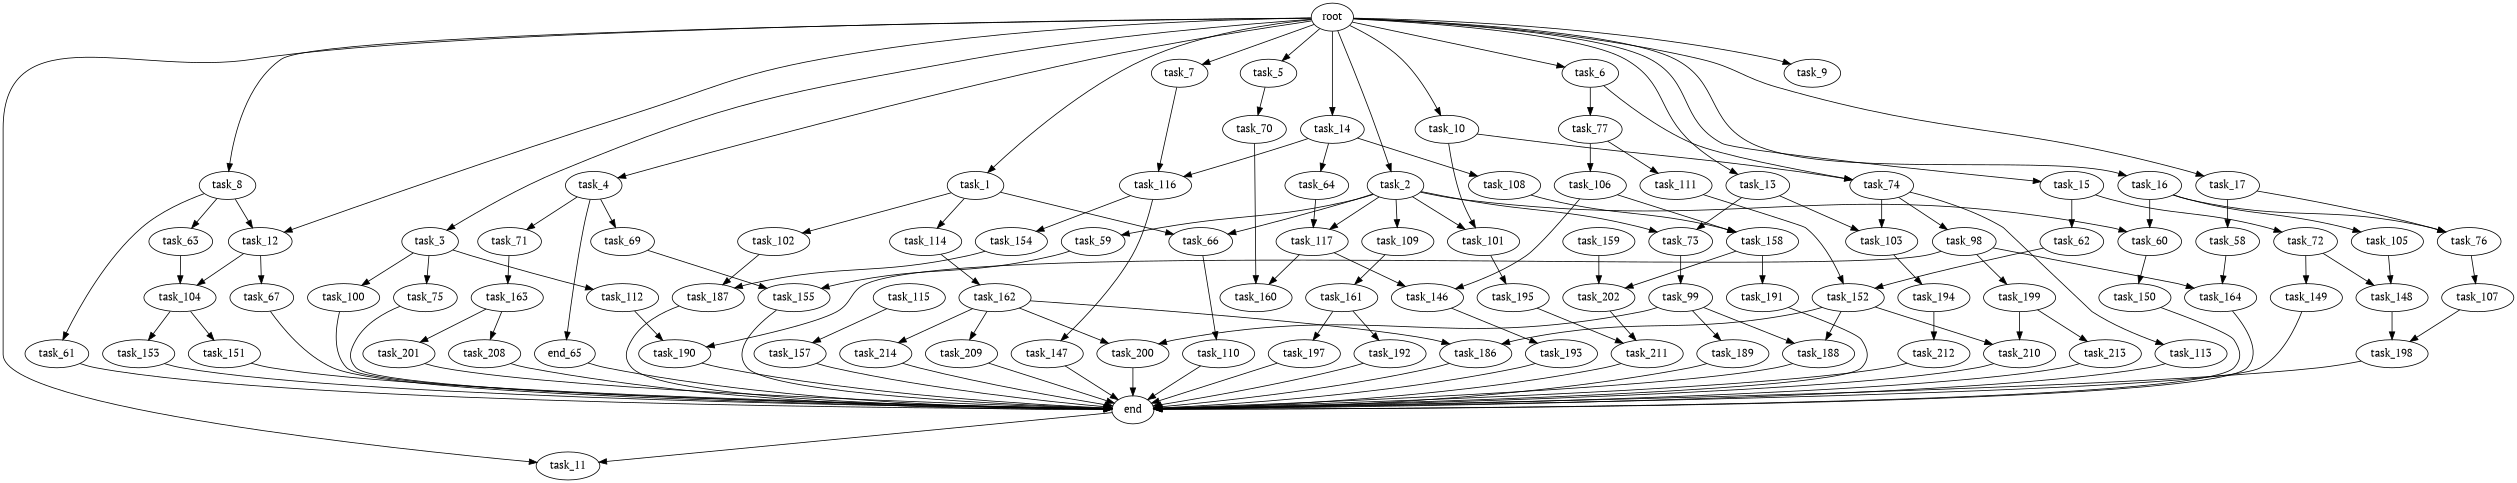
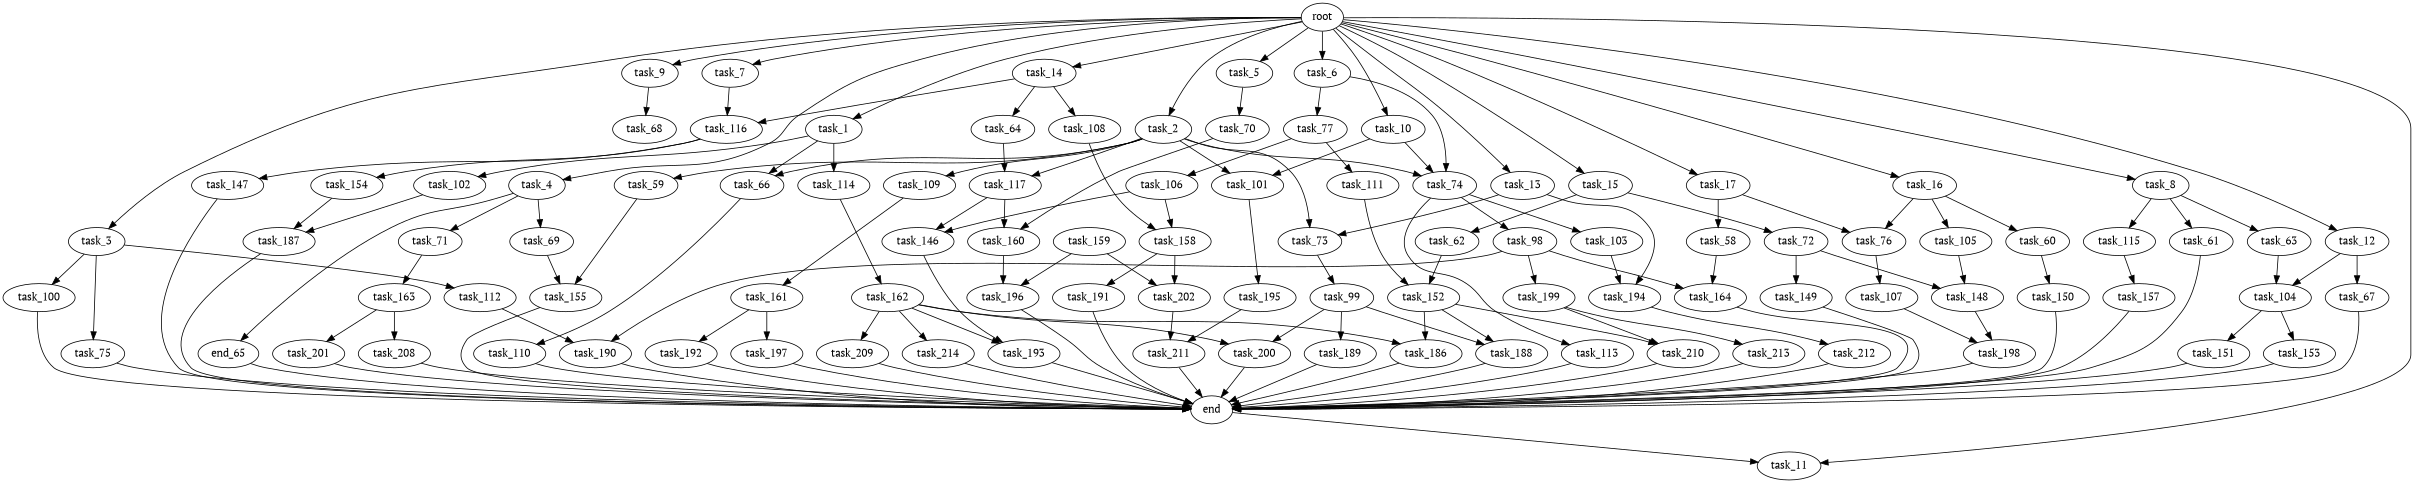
none -> (644, 129)
(1770, 207) -> (1299, 158)
(242, 210) -> (2143, 210)
(1816, 212) -> (1628, 210)
none -> (1003, 298)
none -> (952, 324)
